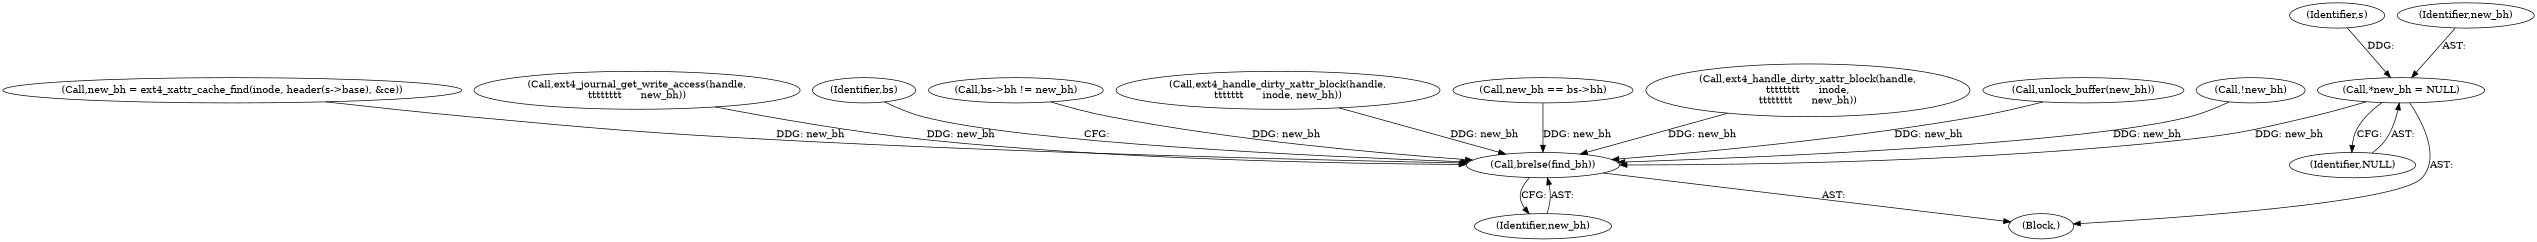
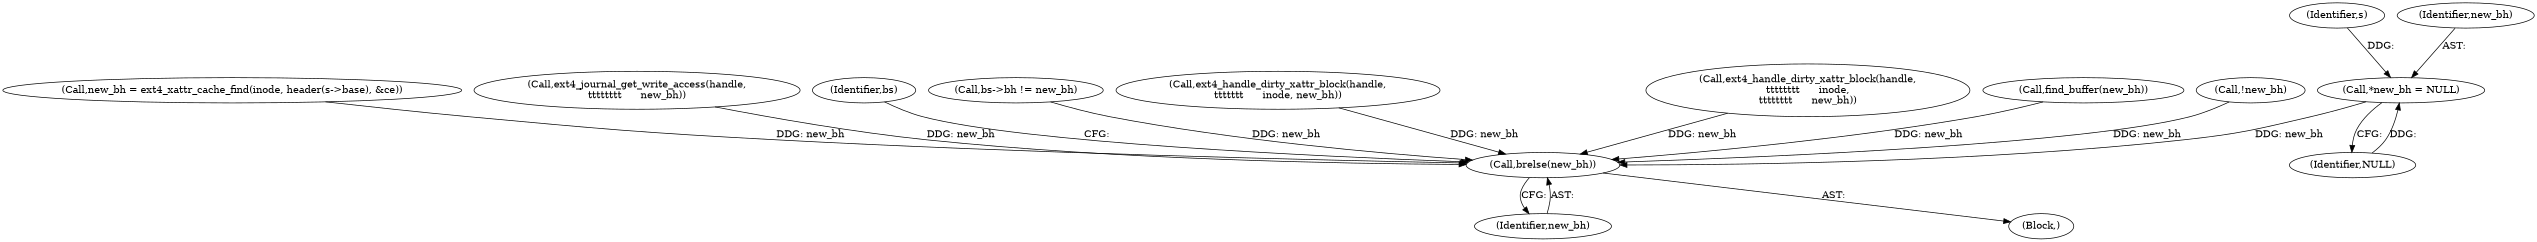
(1543, 90) -> none
(2083, 90) -> (2083, 90)
(2405, 135) -> (2405, 135)
(1543, 165) -> (1543, 165)
(2294, 206) -> none
